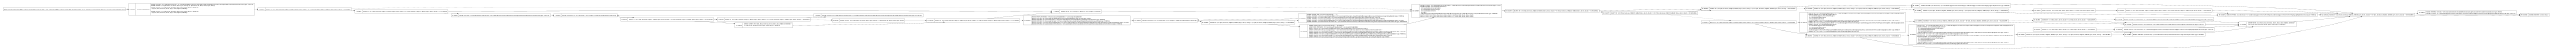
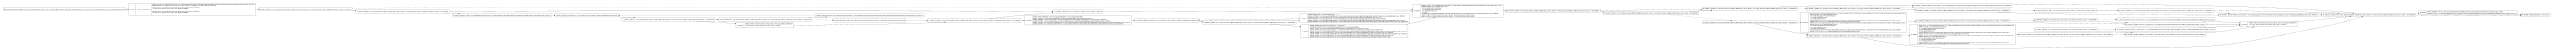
(143, 9) -> (144, 9)
